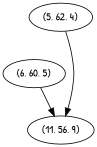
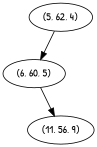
(74, 70) -> (49, 42)
